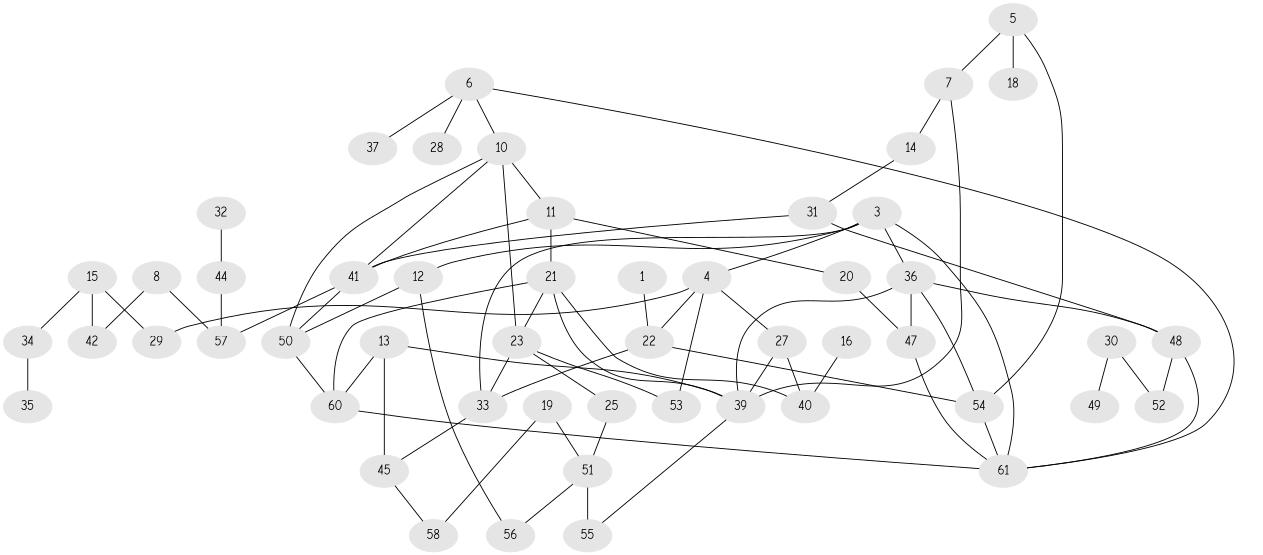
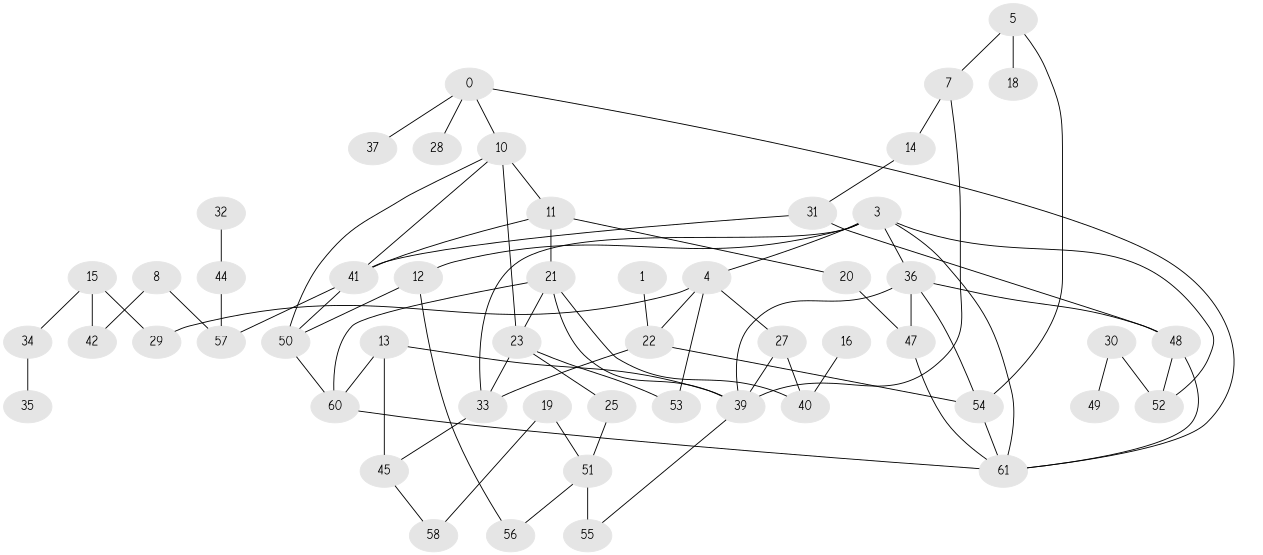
(469, 84) -> (469, 84)
none -> (1105, 255)
